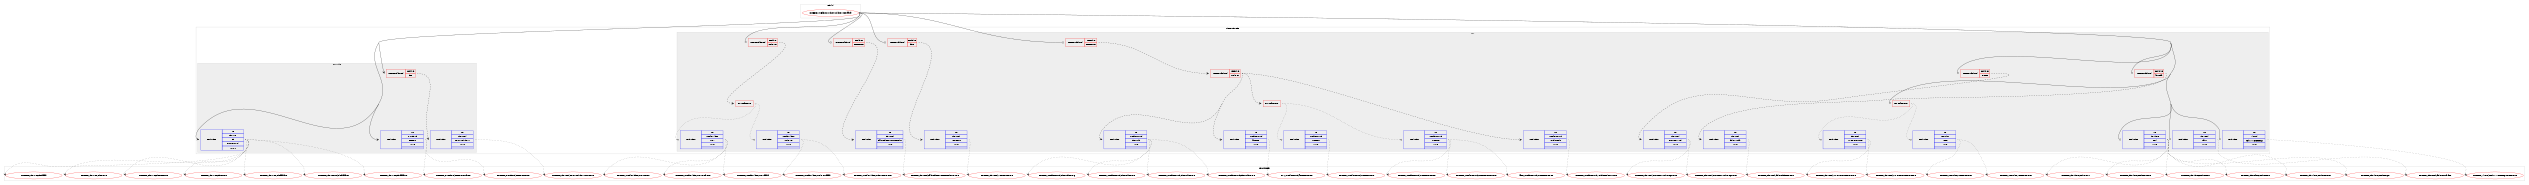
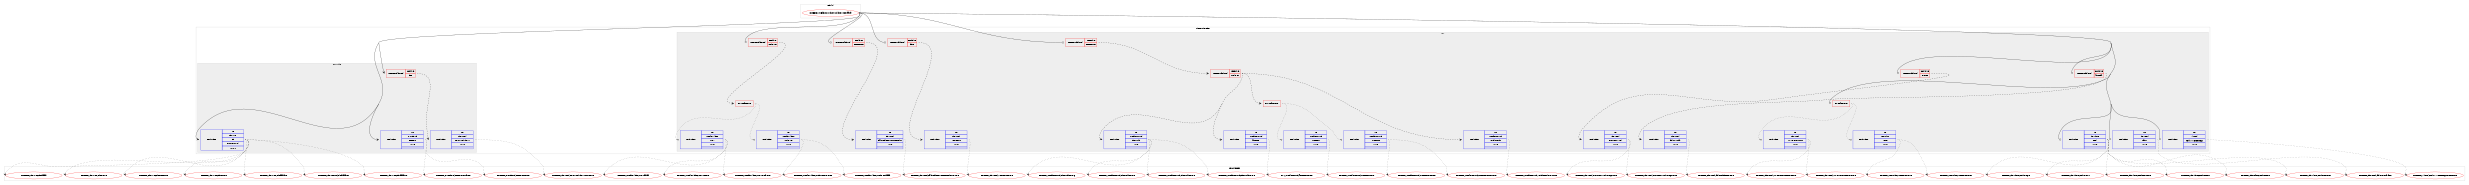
(1416, 175) -> none
(1536, 175) -> (1416, 175)
